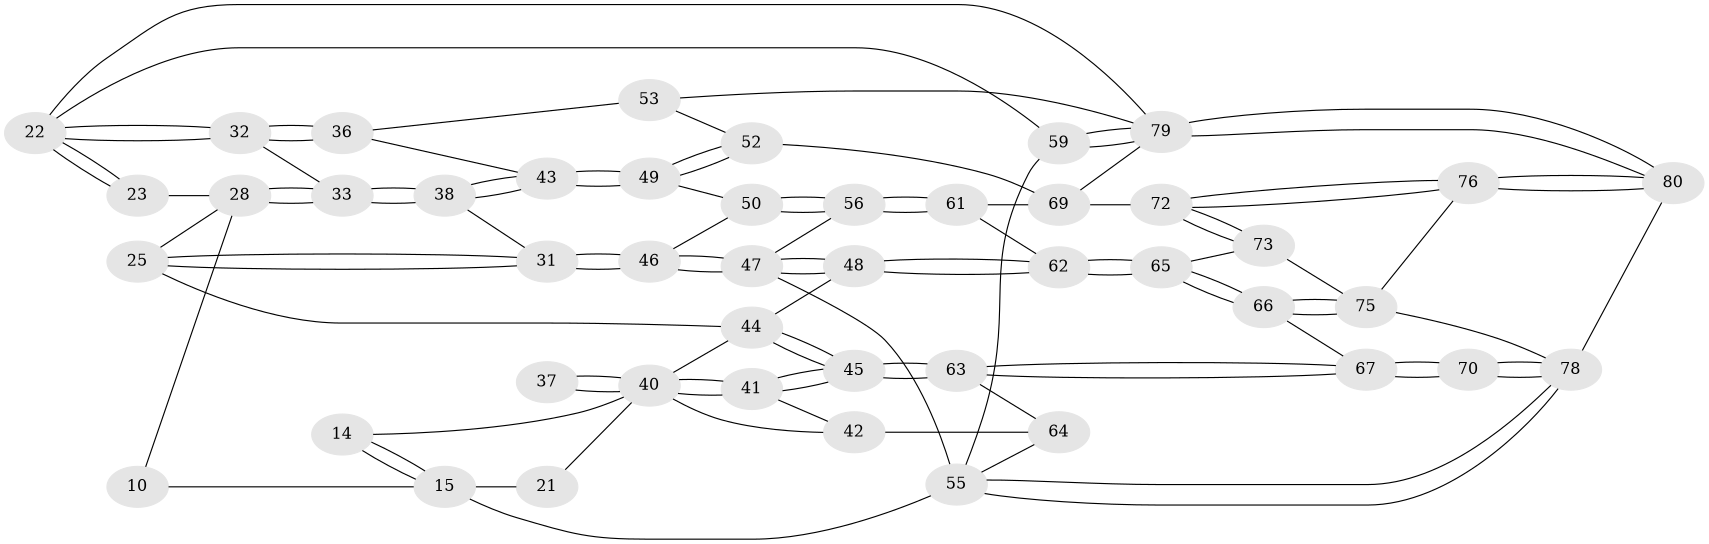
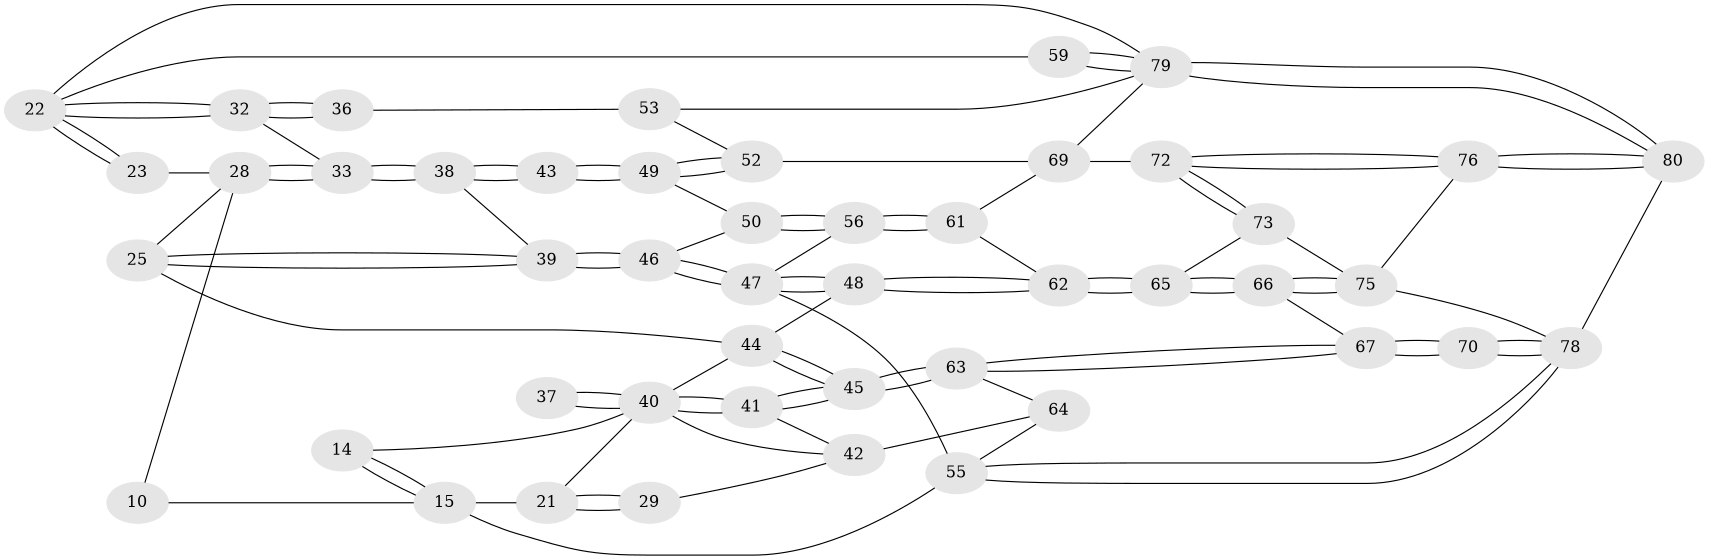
(445, 156) -> none
(547, 262) -> (547, 260)
(1000, 310) -> none
none -> (650, 503)
